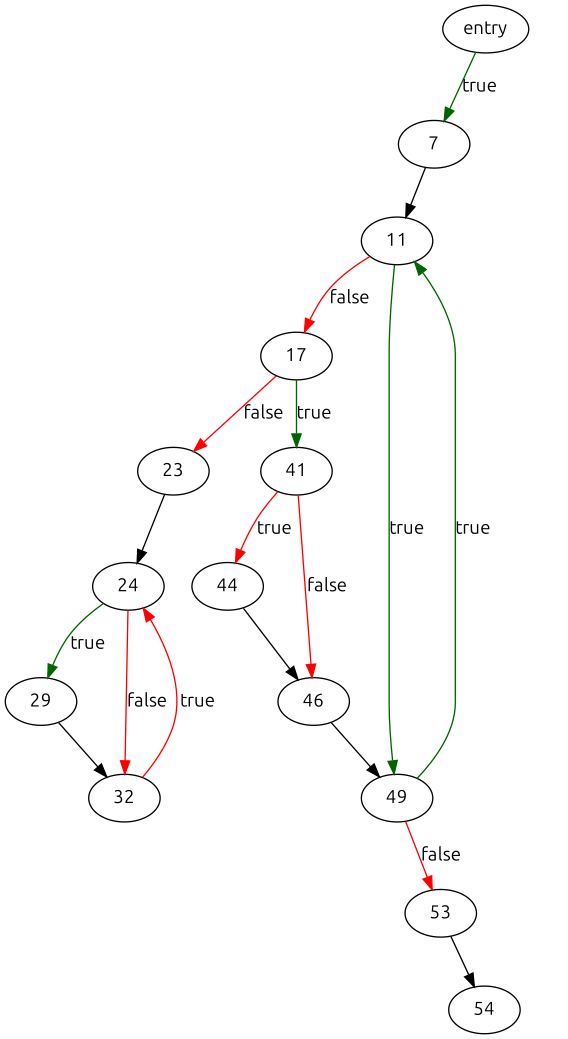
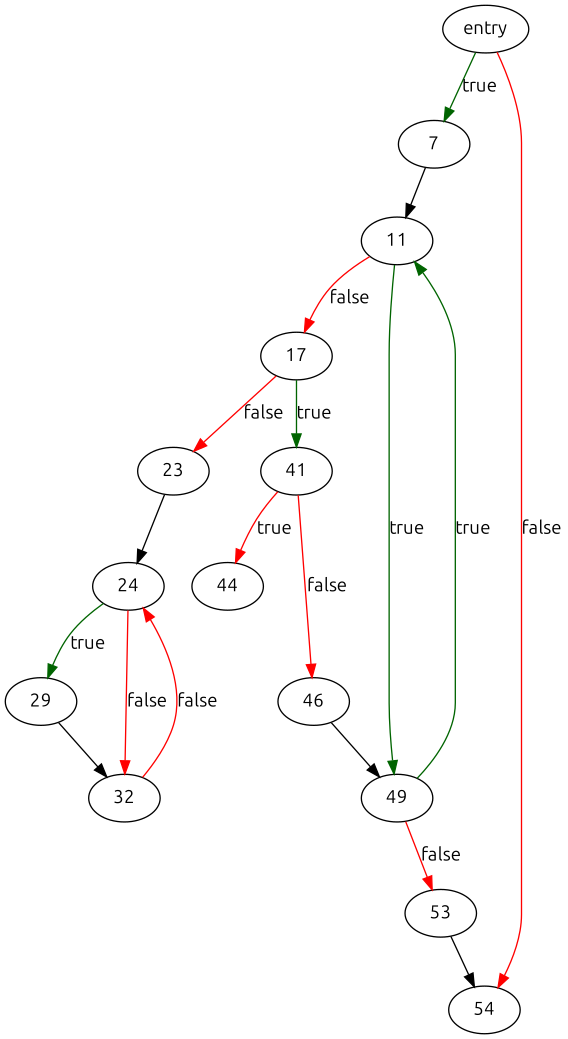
none -> (522, 513)
(267, 639) -> none
(198, 702) -> (198, 702)
